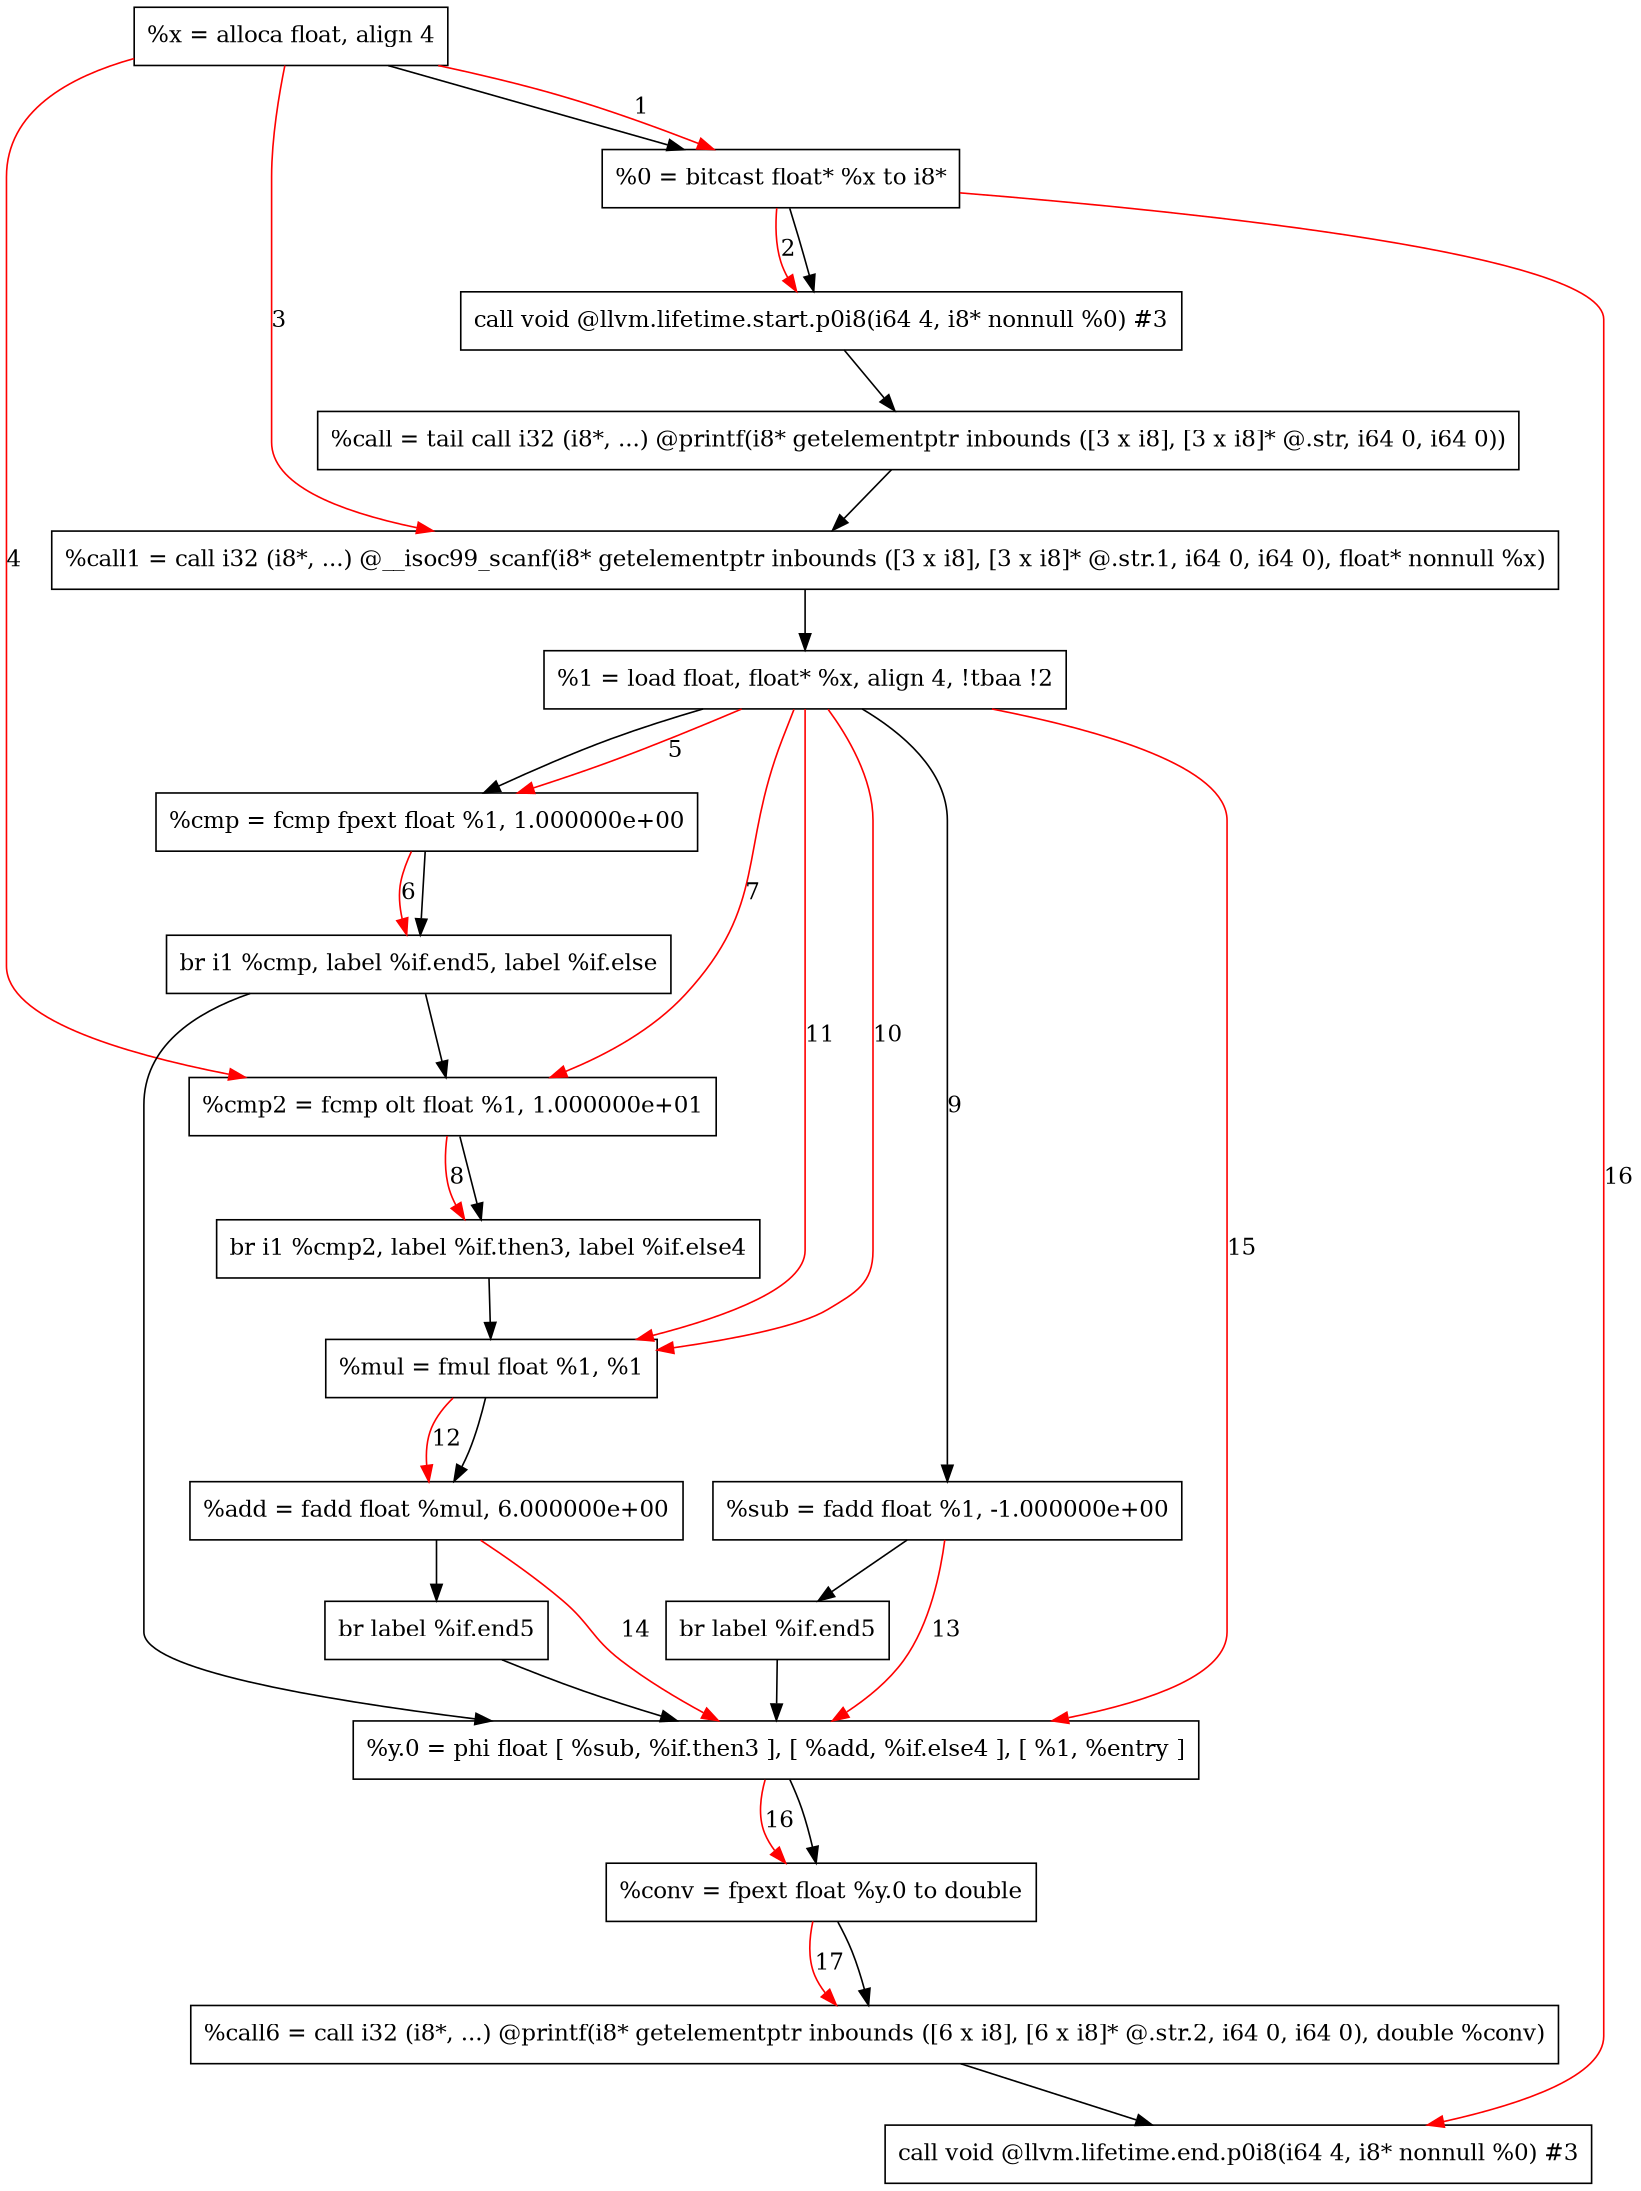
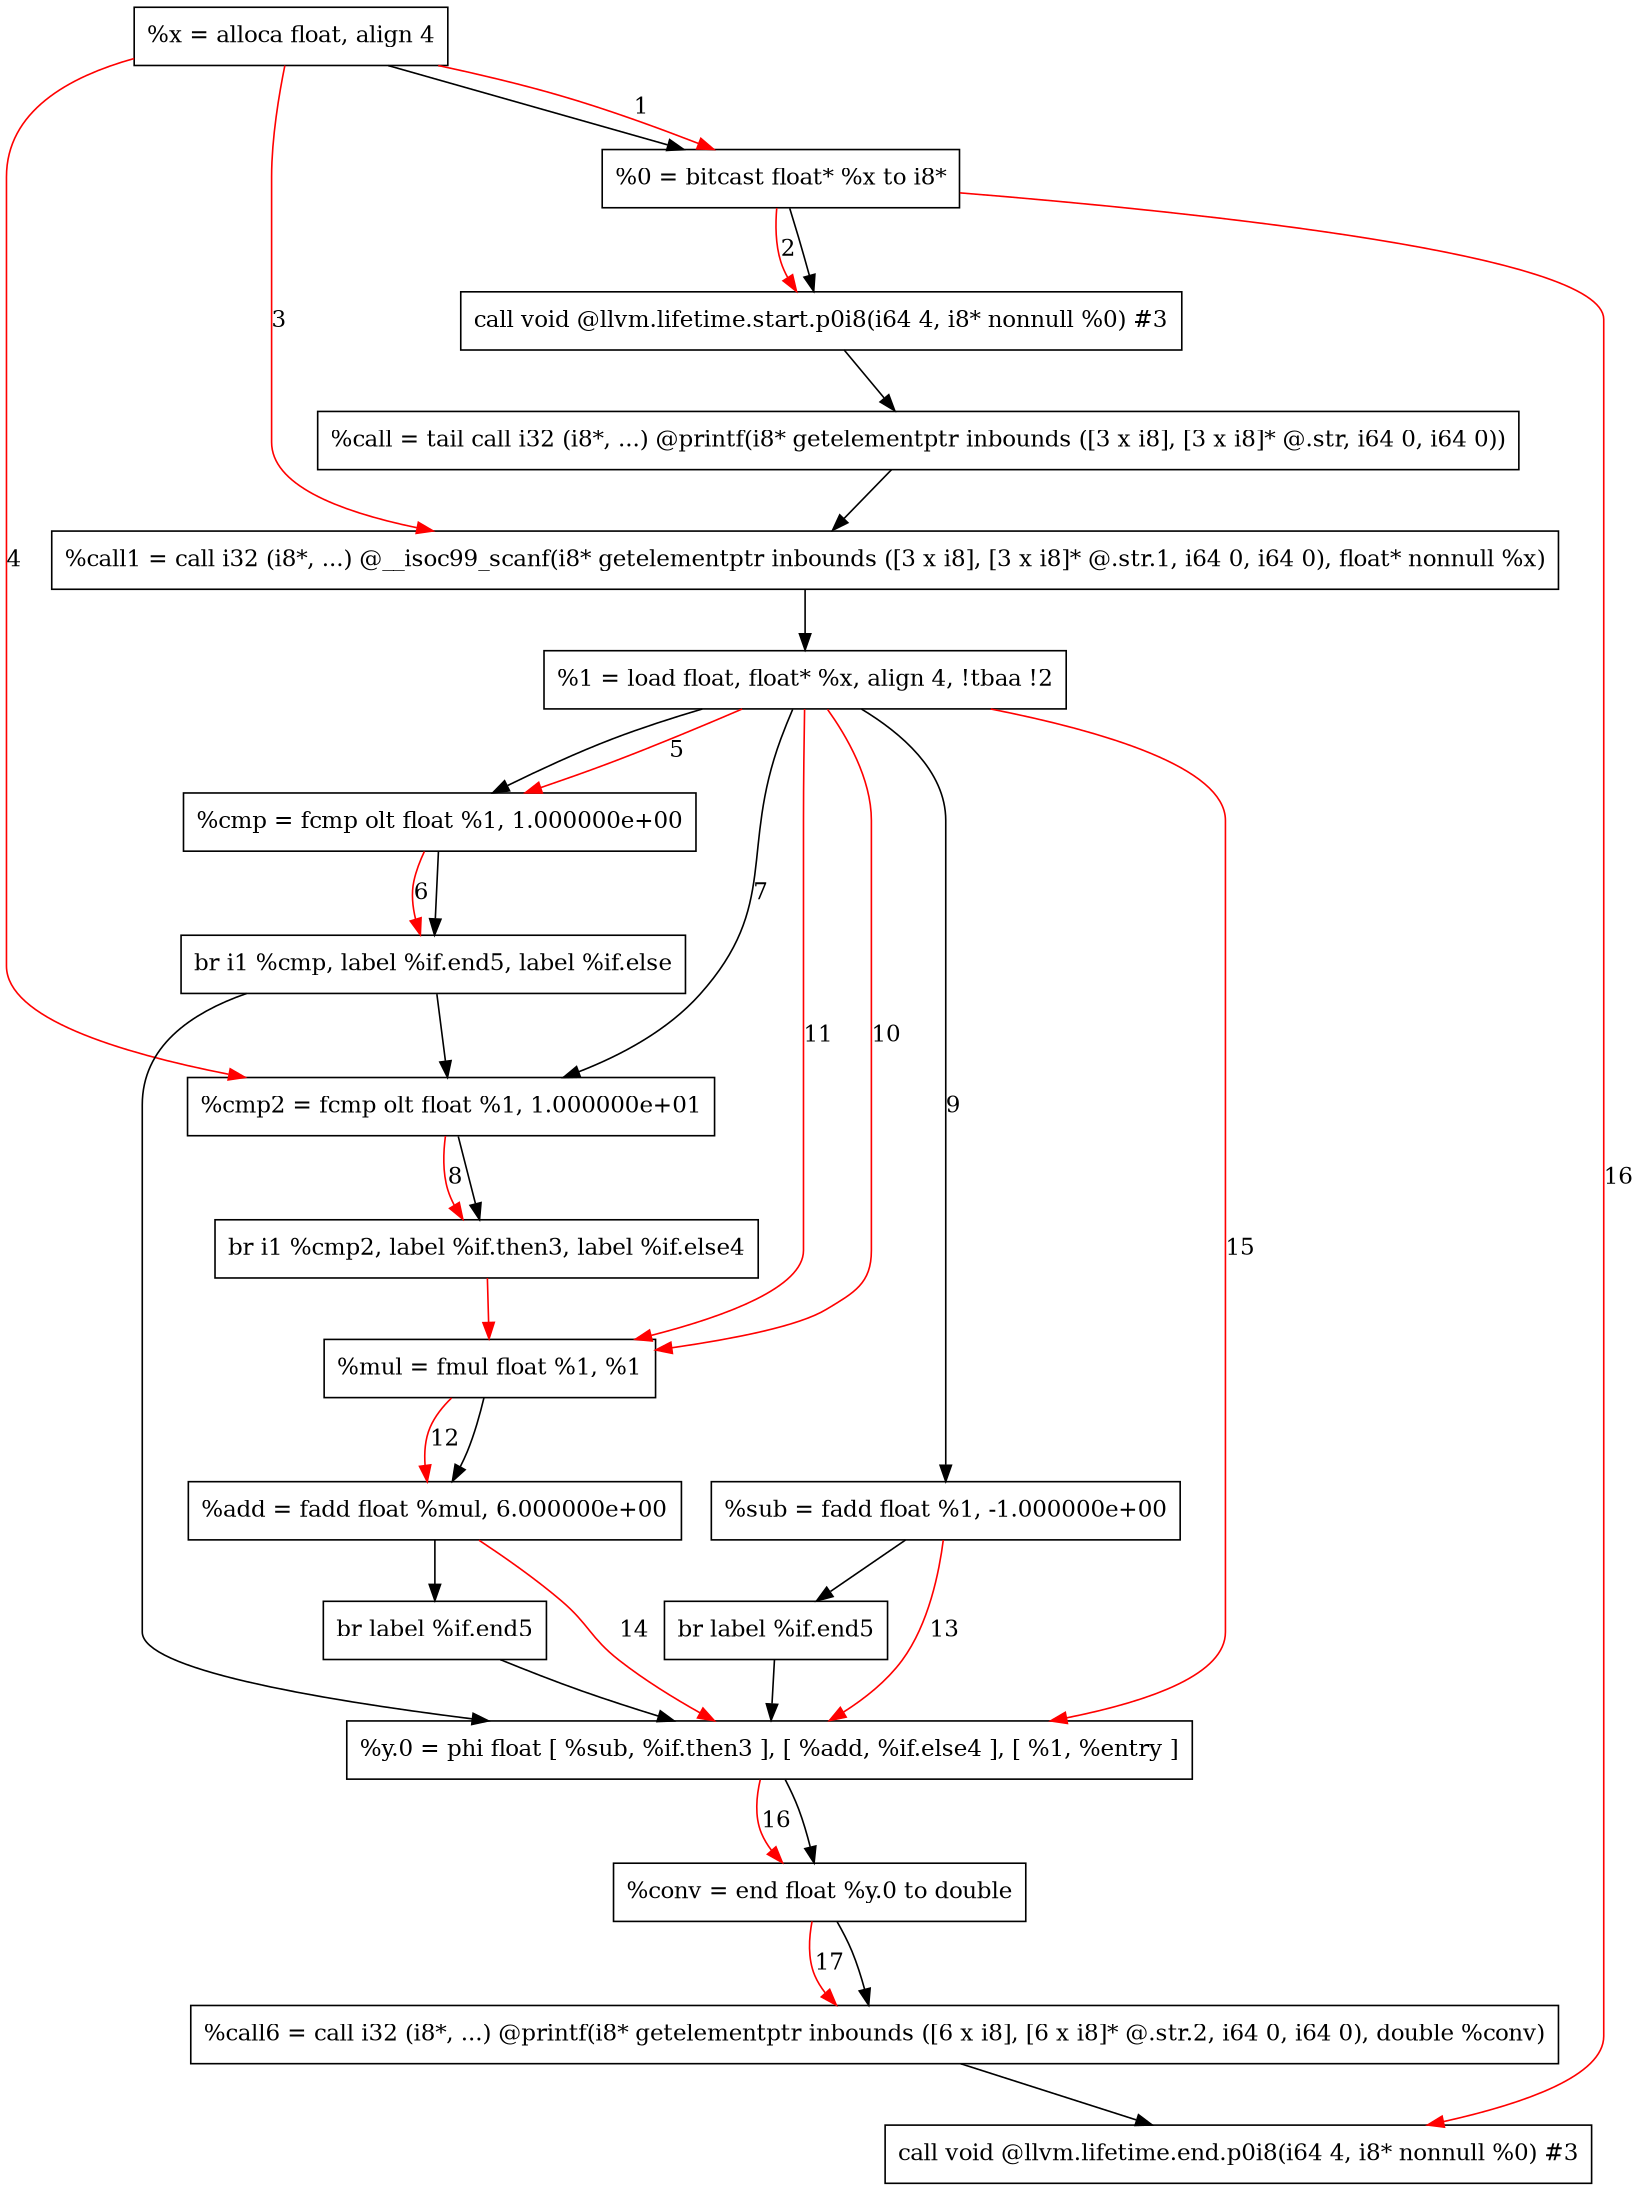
(427, 822) -> (440, 822)
(732, 926) -> (742, 927)
(490, 1300) -> (488, 1300)
(821, 1892) -> (820, 1892)
